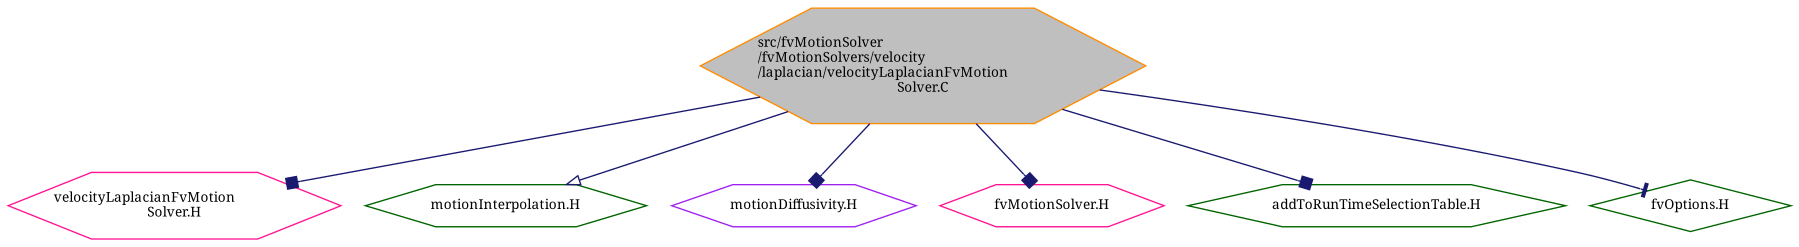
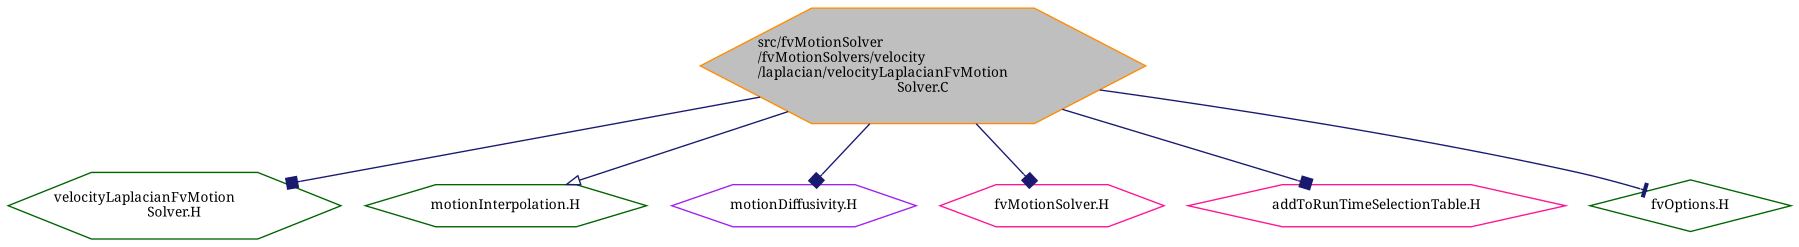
(175, 206) -> (175, 206)
(1377, 206) -> (1377, 206)
